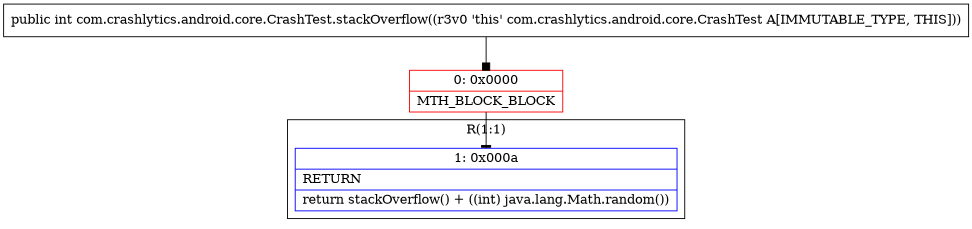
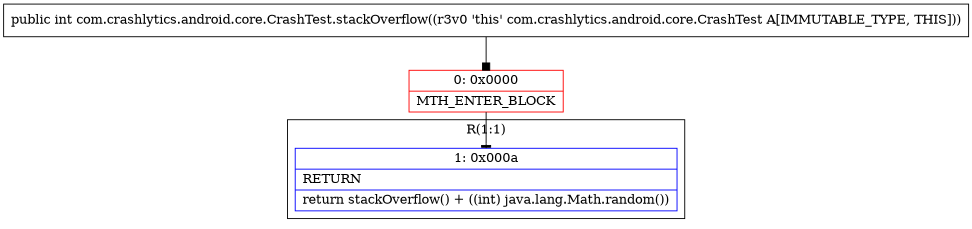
(486, 101) -> (486, 101)
